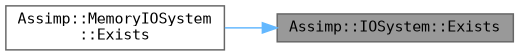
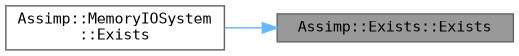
(395, 28) -> (395, 28)
